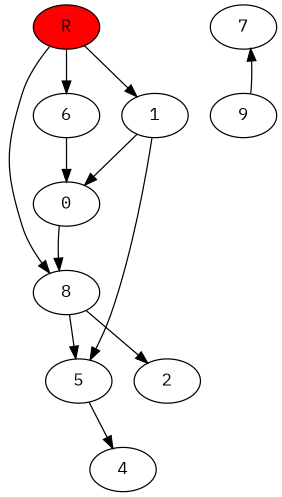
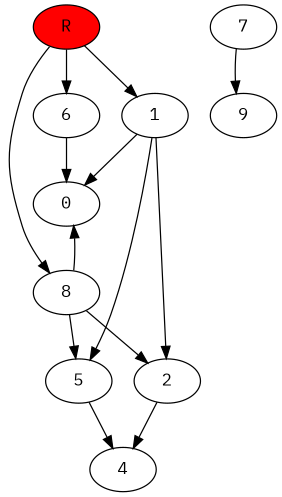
(252, 77) -> (235, 65)
(58, 242) -> (75, 254)
none -> (161, 242)
none -> (148, 420)
